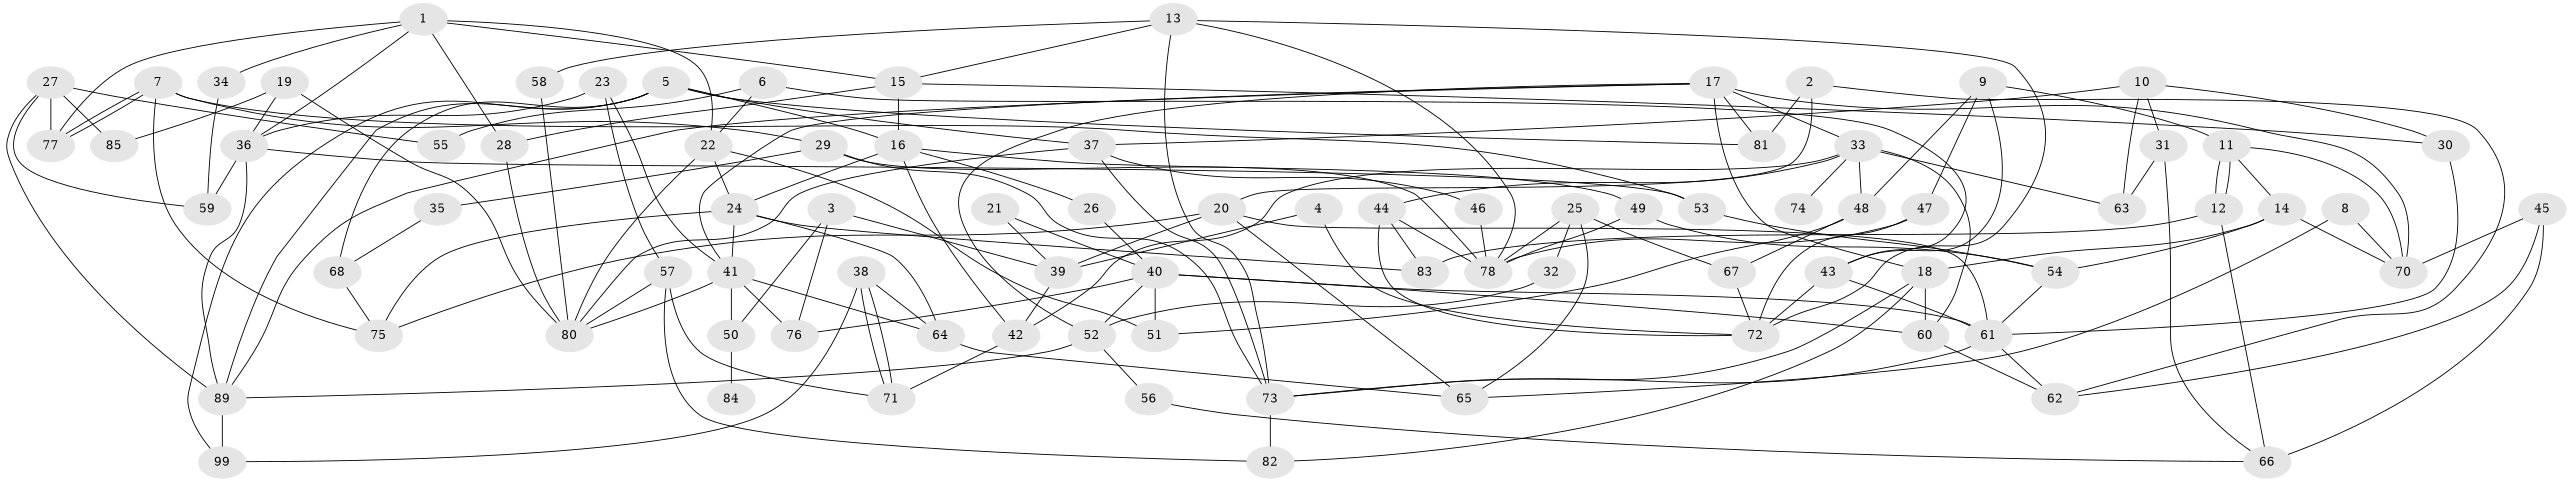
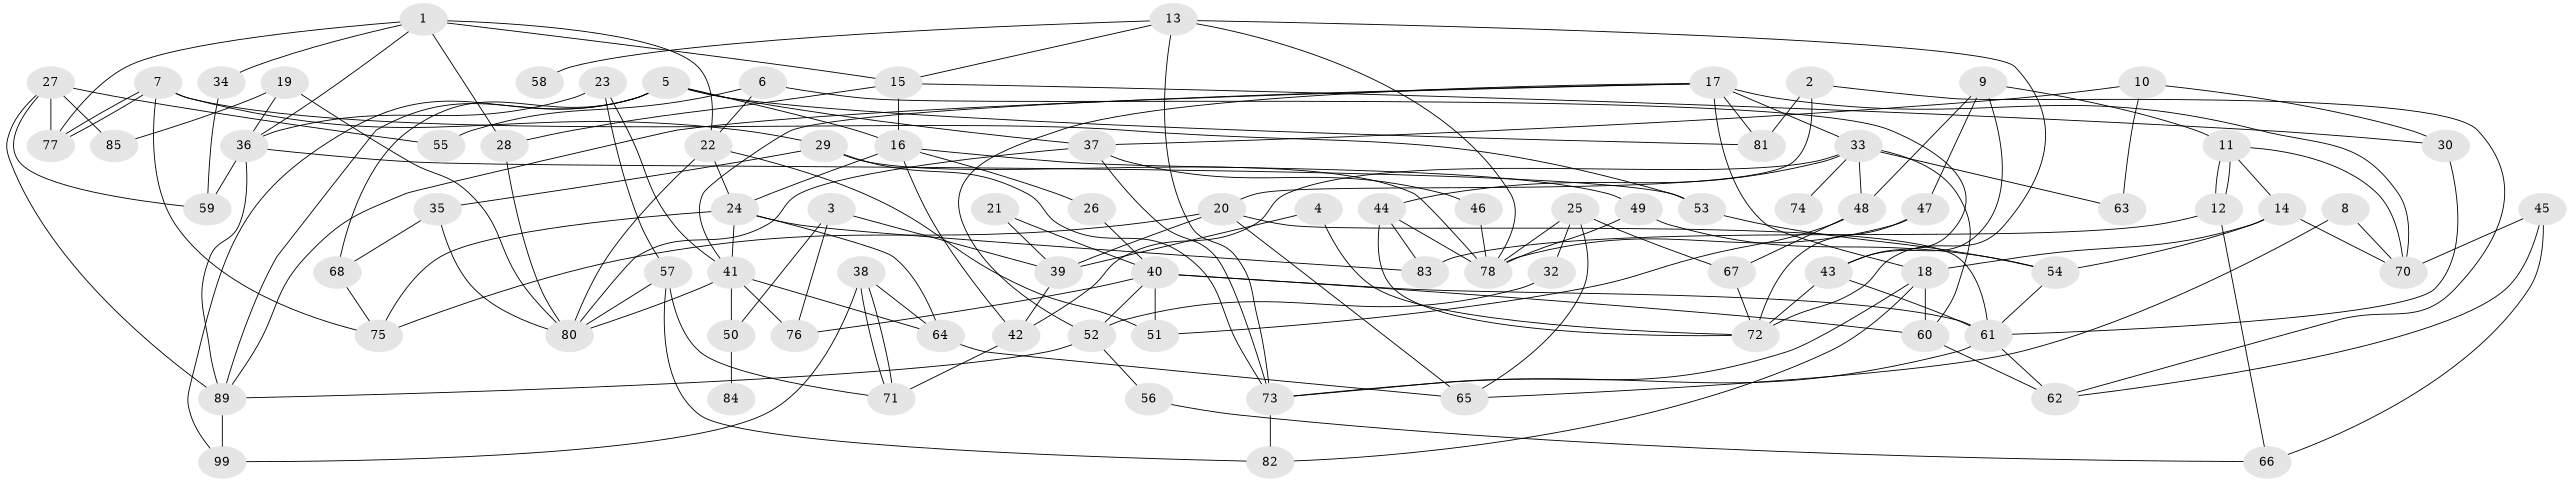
(2164, 146) -> none
(555, 209) -> (479, 293)
